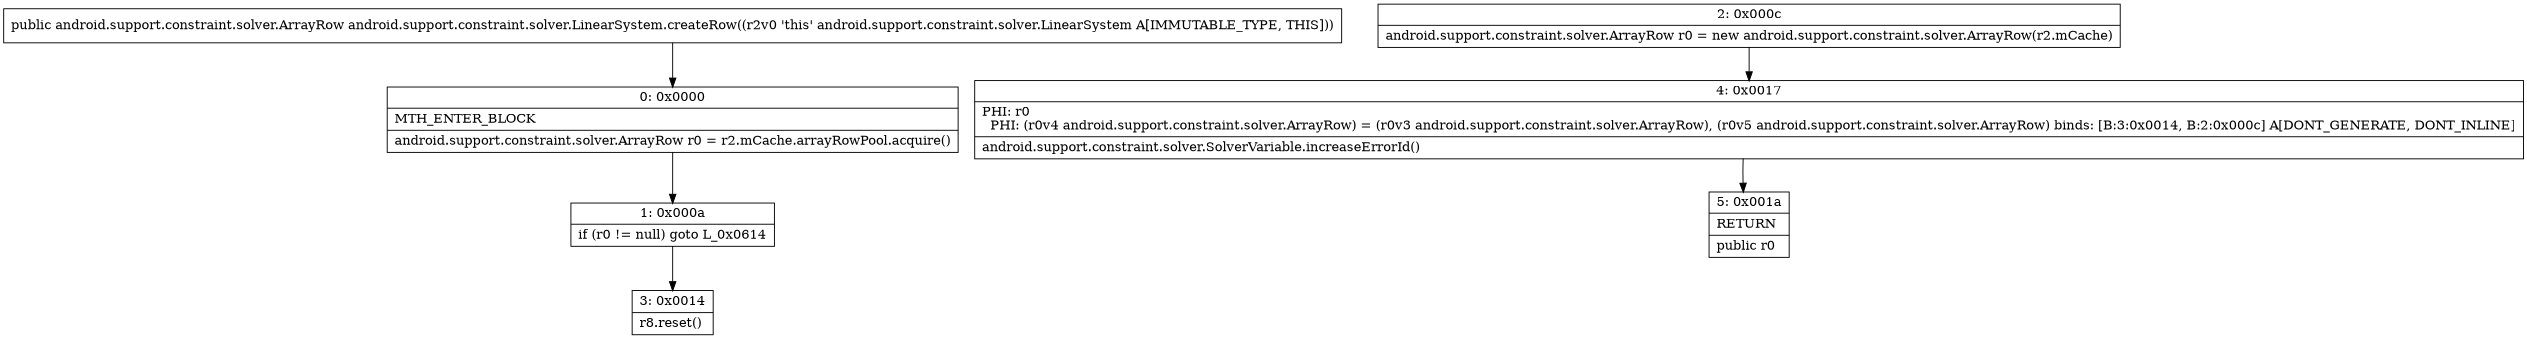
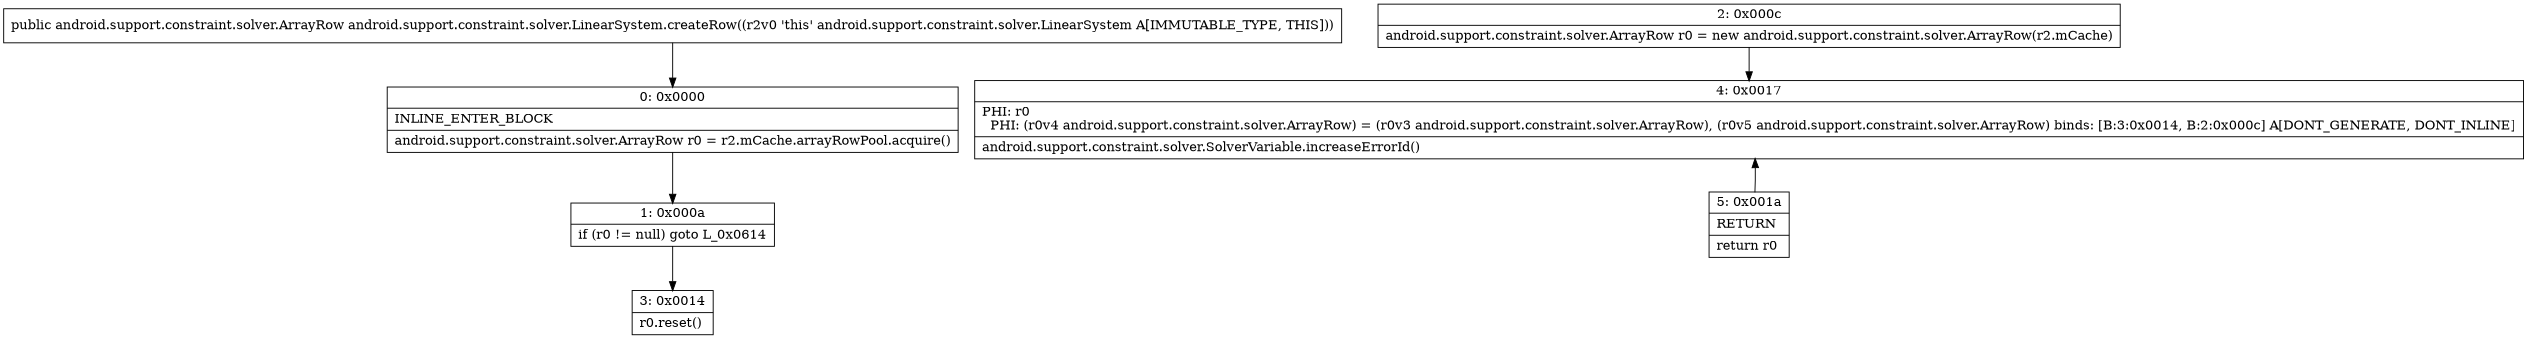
(465, 119) -> (474, 119)
(1743, 171) -> (1755, 180)
(1746, 246) -> (1747, 246)
(671, 323) -> (671, 323)
